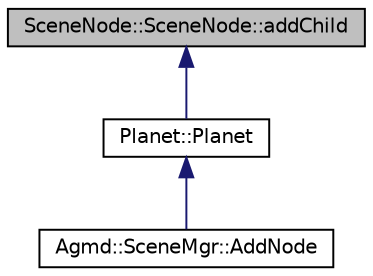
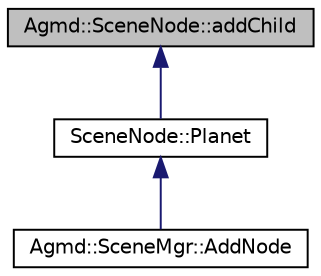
(186, 28) -> (161, 28)
(186, 138) -> (161, 138)
